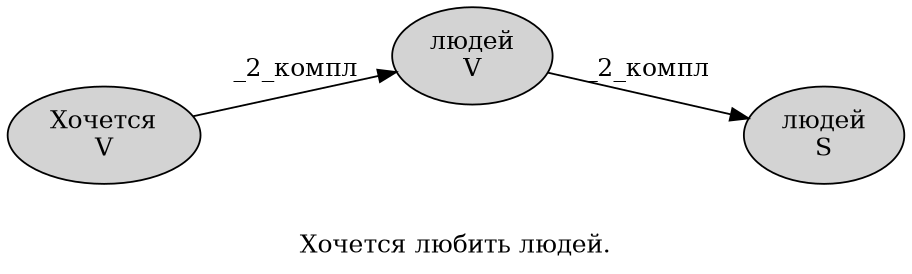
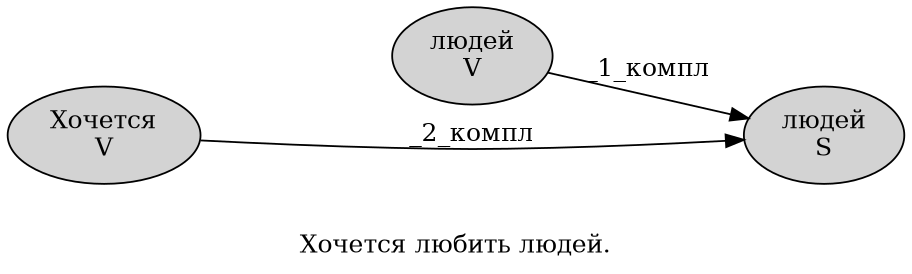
(648, 69) -> (648, 69)
(286, 96) -> (463, 149)
